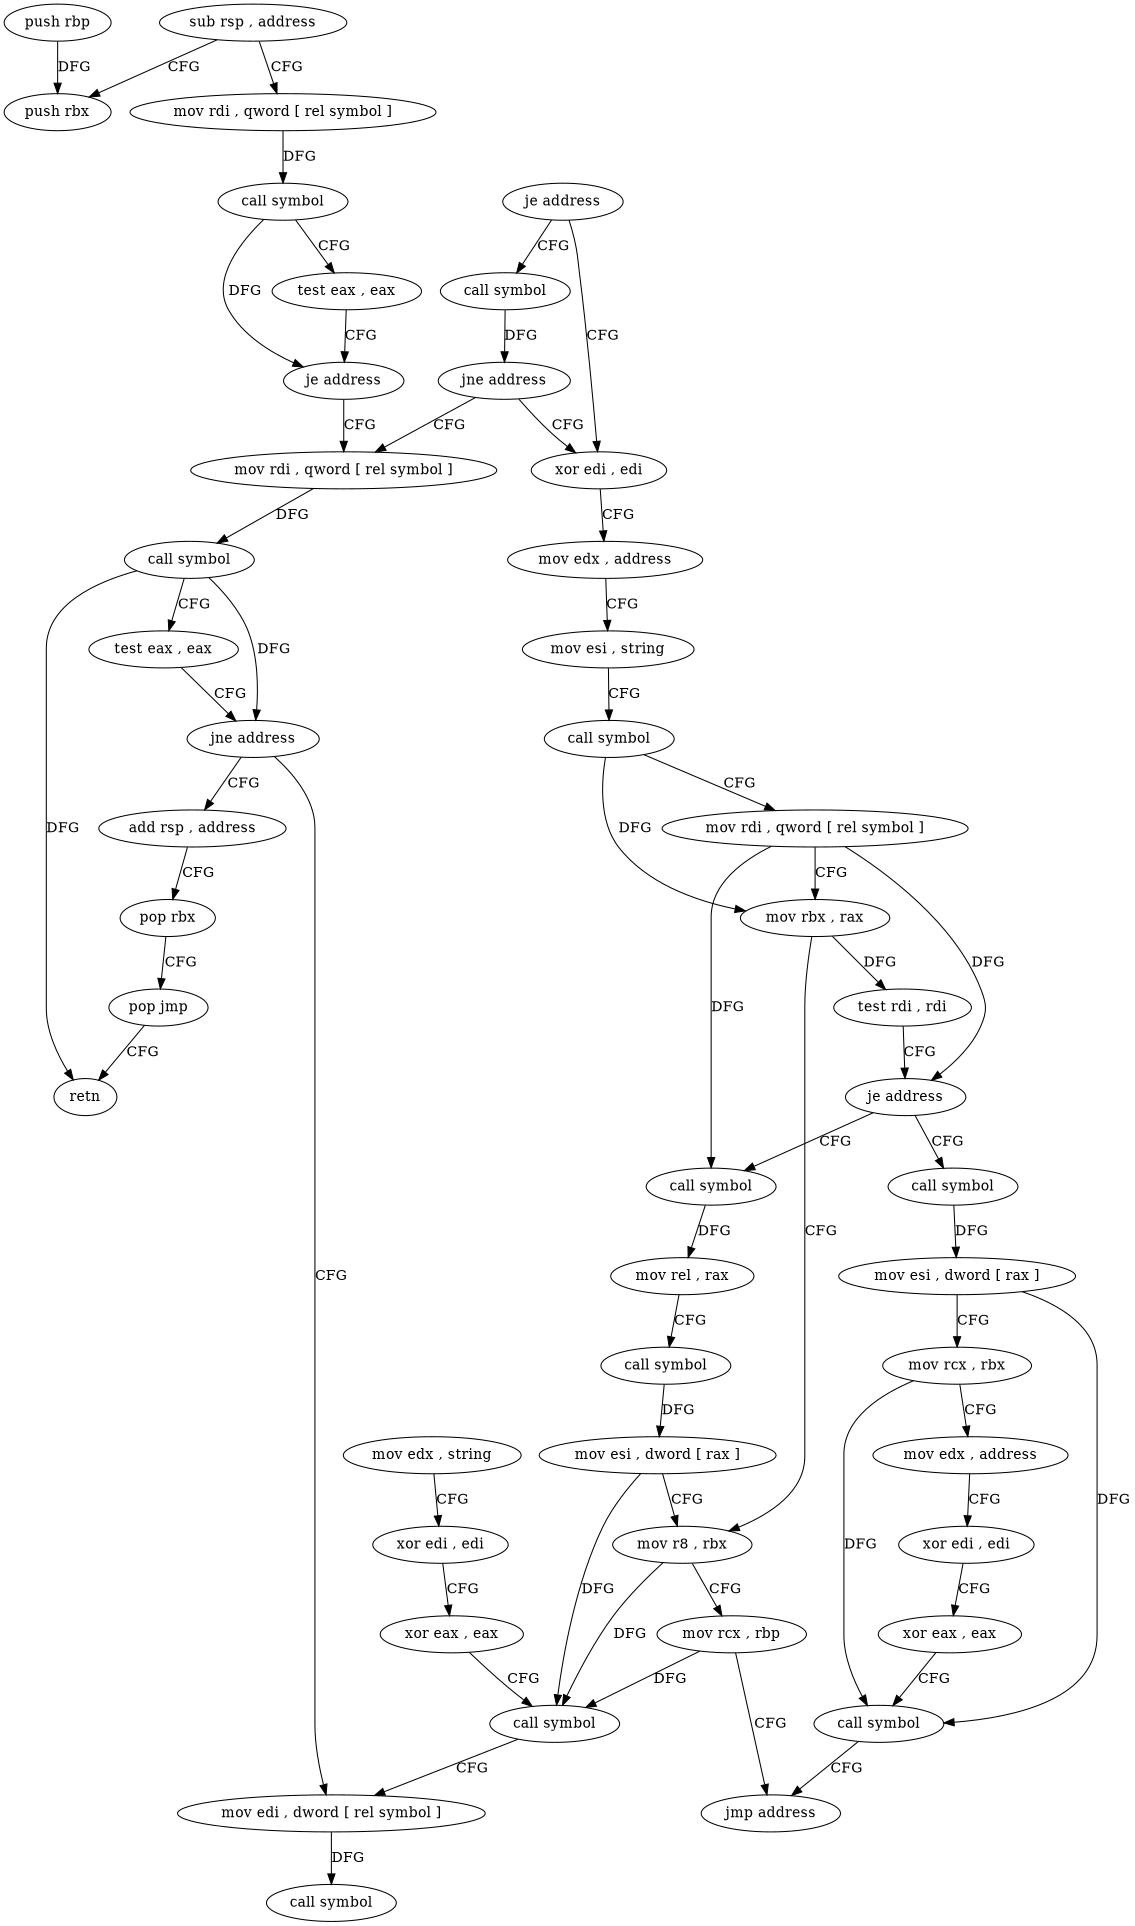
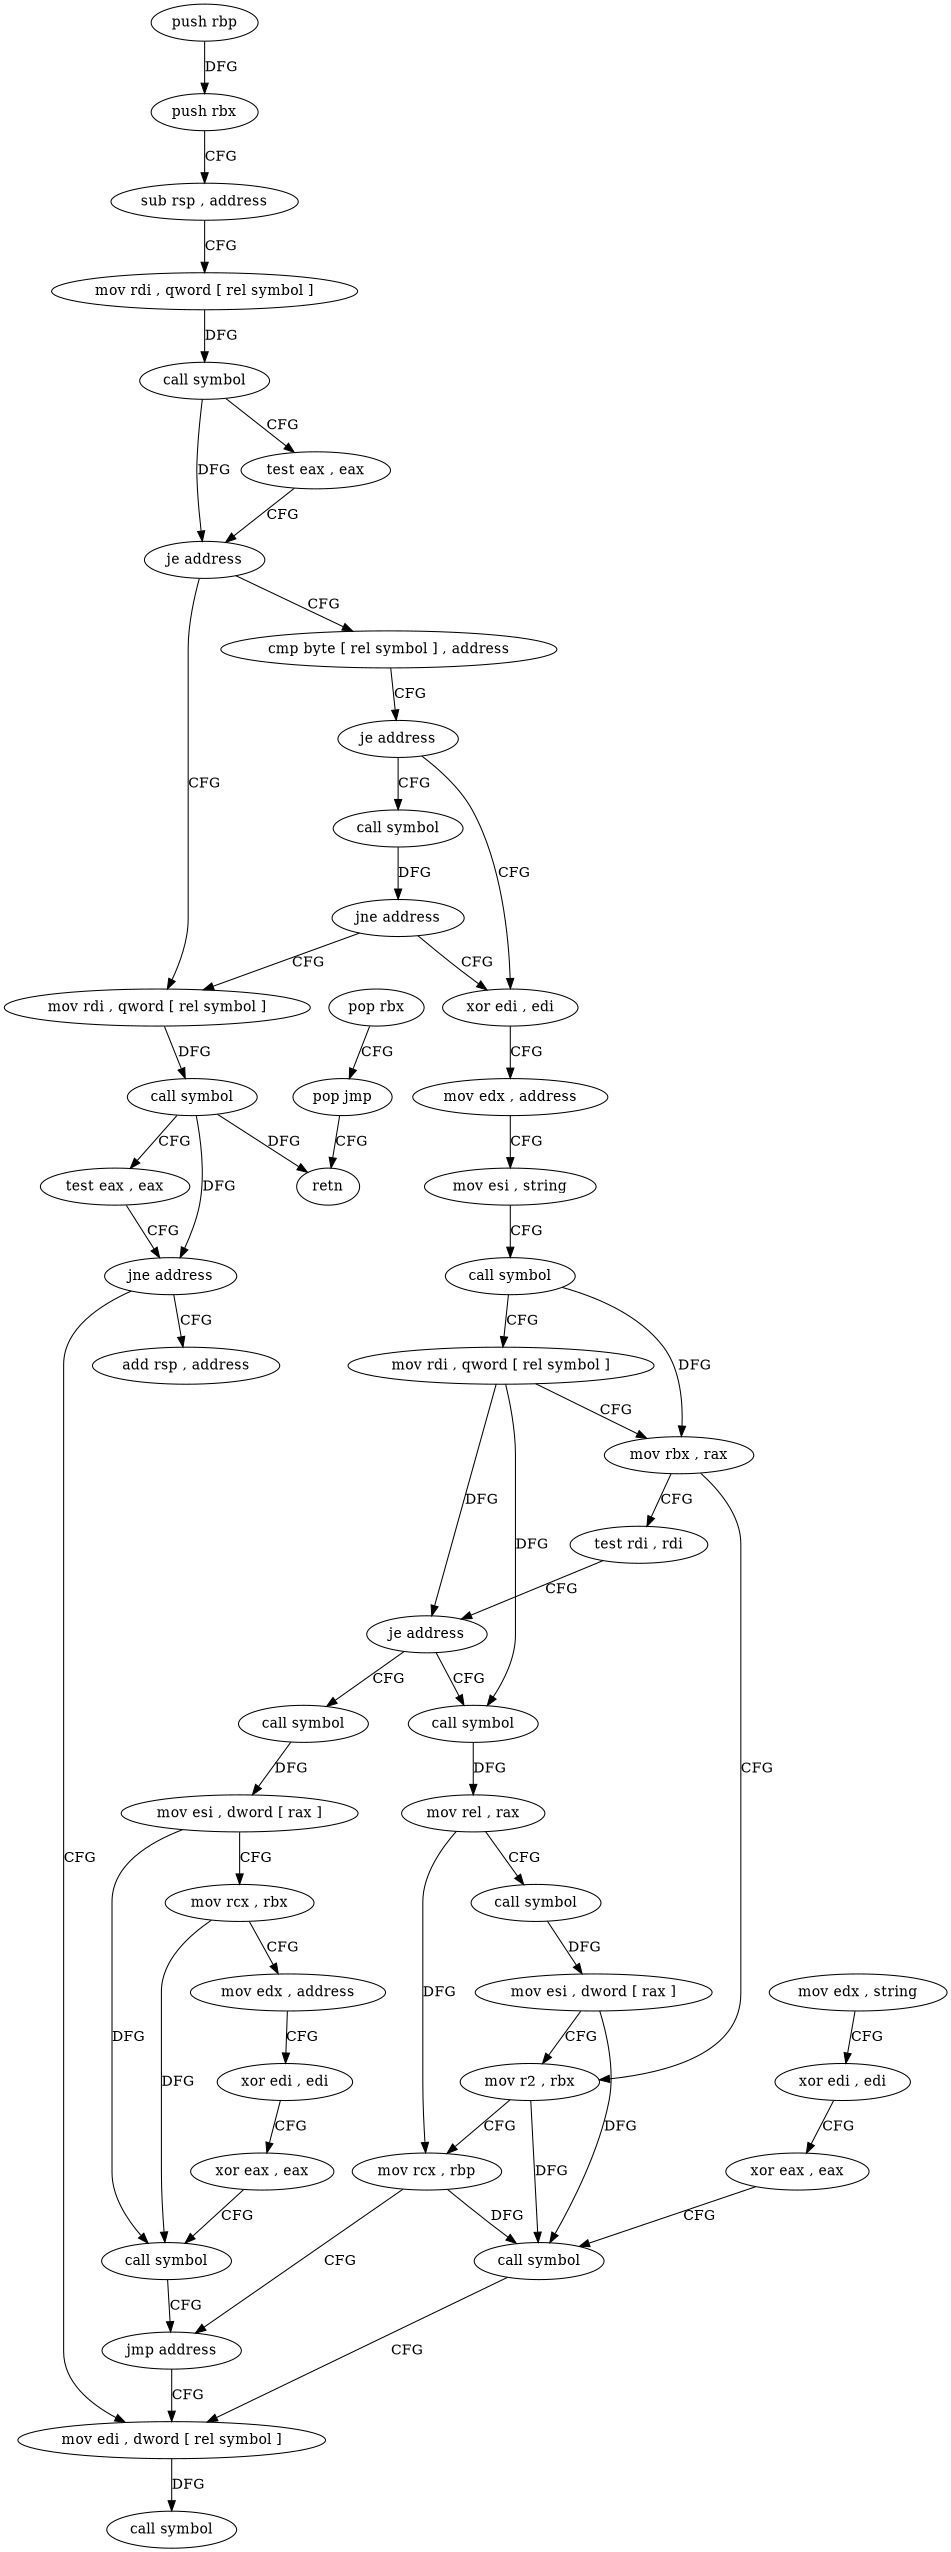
(158, 66) -> (205, 152)
none -> (389, 649)
(182, 868) -> none
(880, 963) -> (677, 1500)
(682, 1545) -> (530, 2082)
none -> (423, 1982)
none -> (172, 2390)
